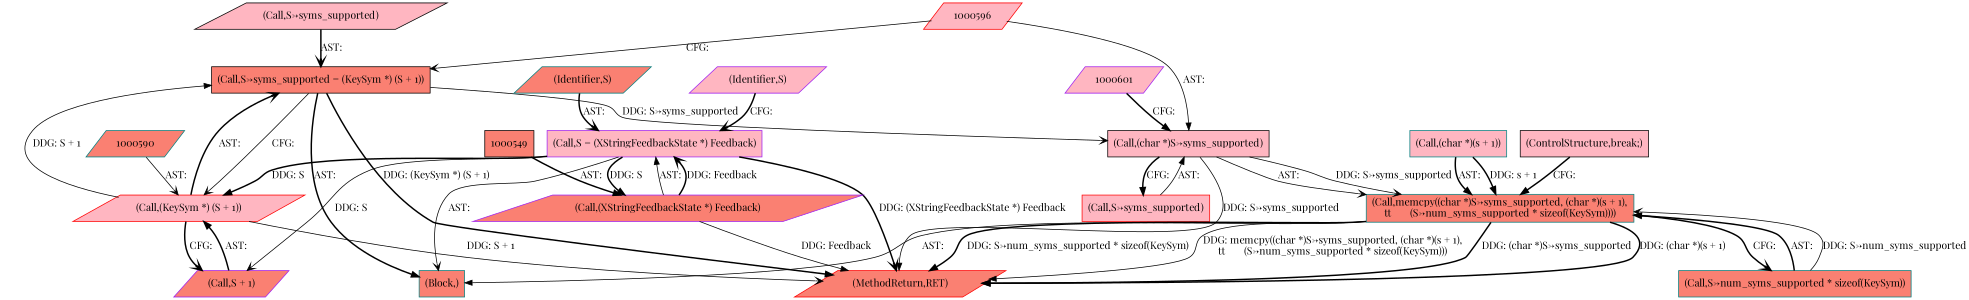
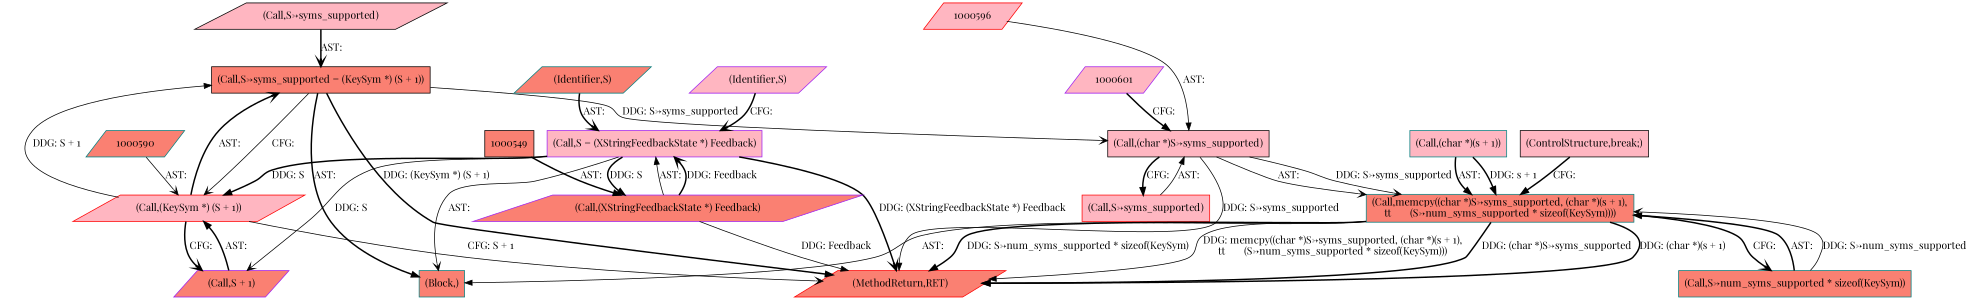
(685, 44) -> none
(491, 246) -> (491, 246)
